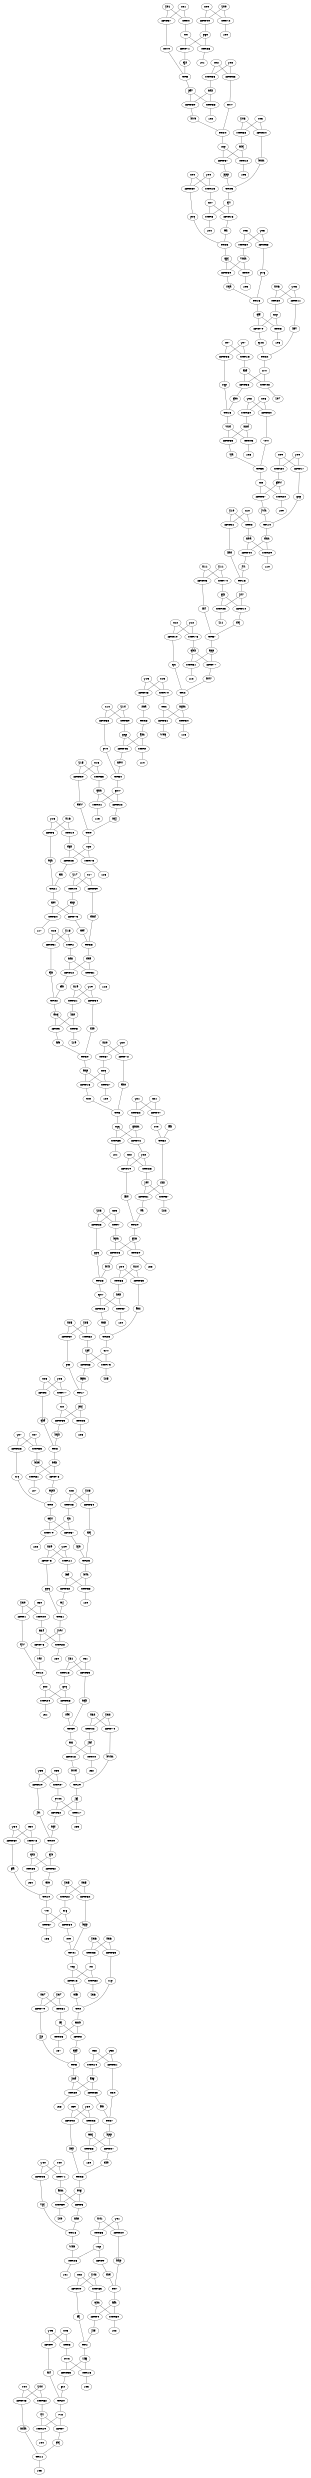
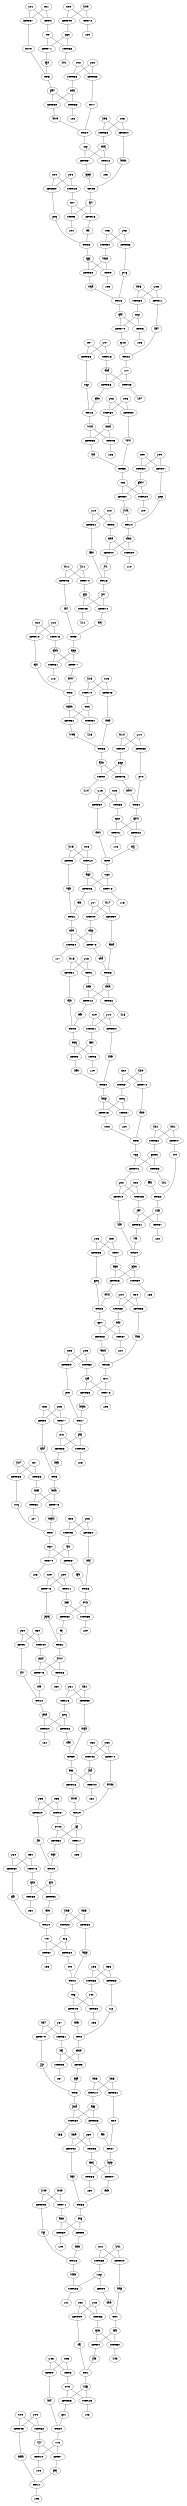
none -> (87, 742)
